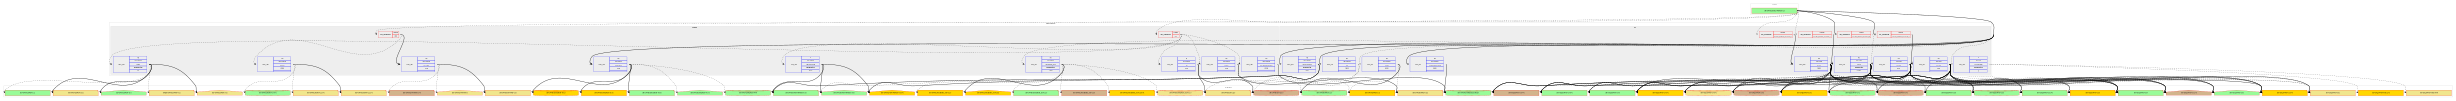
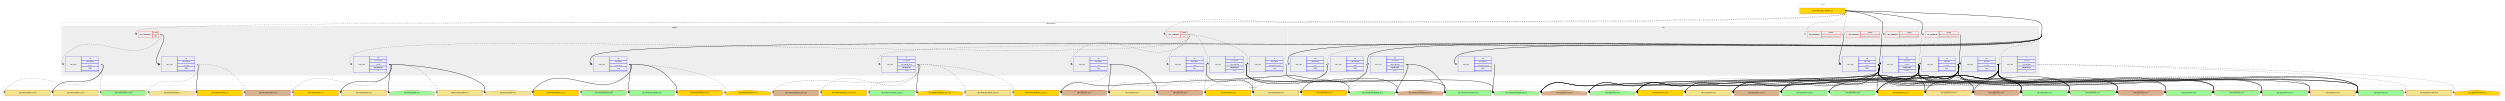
(1774, 11) -> (1822, 11)
(28, 93) -> (316, 93)
(508, 93) -> (220, 93)
(700, 93) -> (748, 93)
(892, 93) -> (1420, 93)
none -> (1084, 93)
(1180, 93) -> (988, 93)
(1324, 93) -> (1324, 93)
(1468, 93) -> (1516, 93)
(1612, 93) -> (1853, 93)
(1805, 93) -> (2045, 93)
(2093, 93) -> (2333, 93)
(2381, 93) -> (2477, 93)
